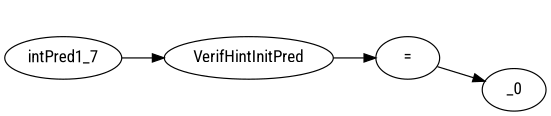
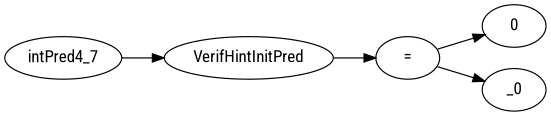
none -> (514, 26)
(63, 58) -> (63, 58)
